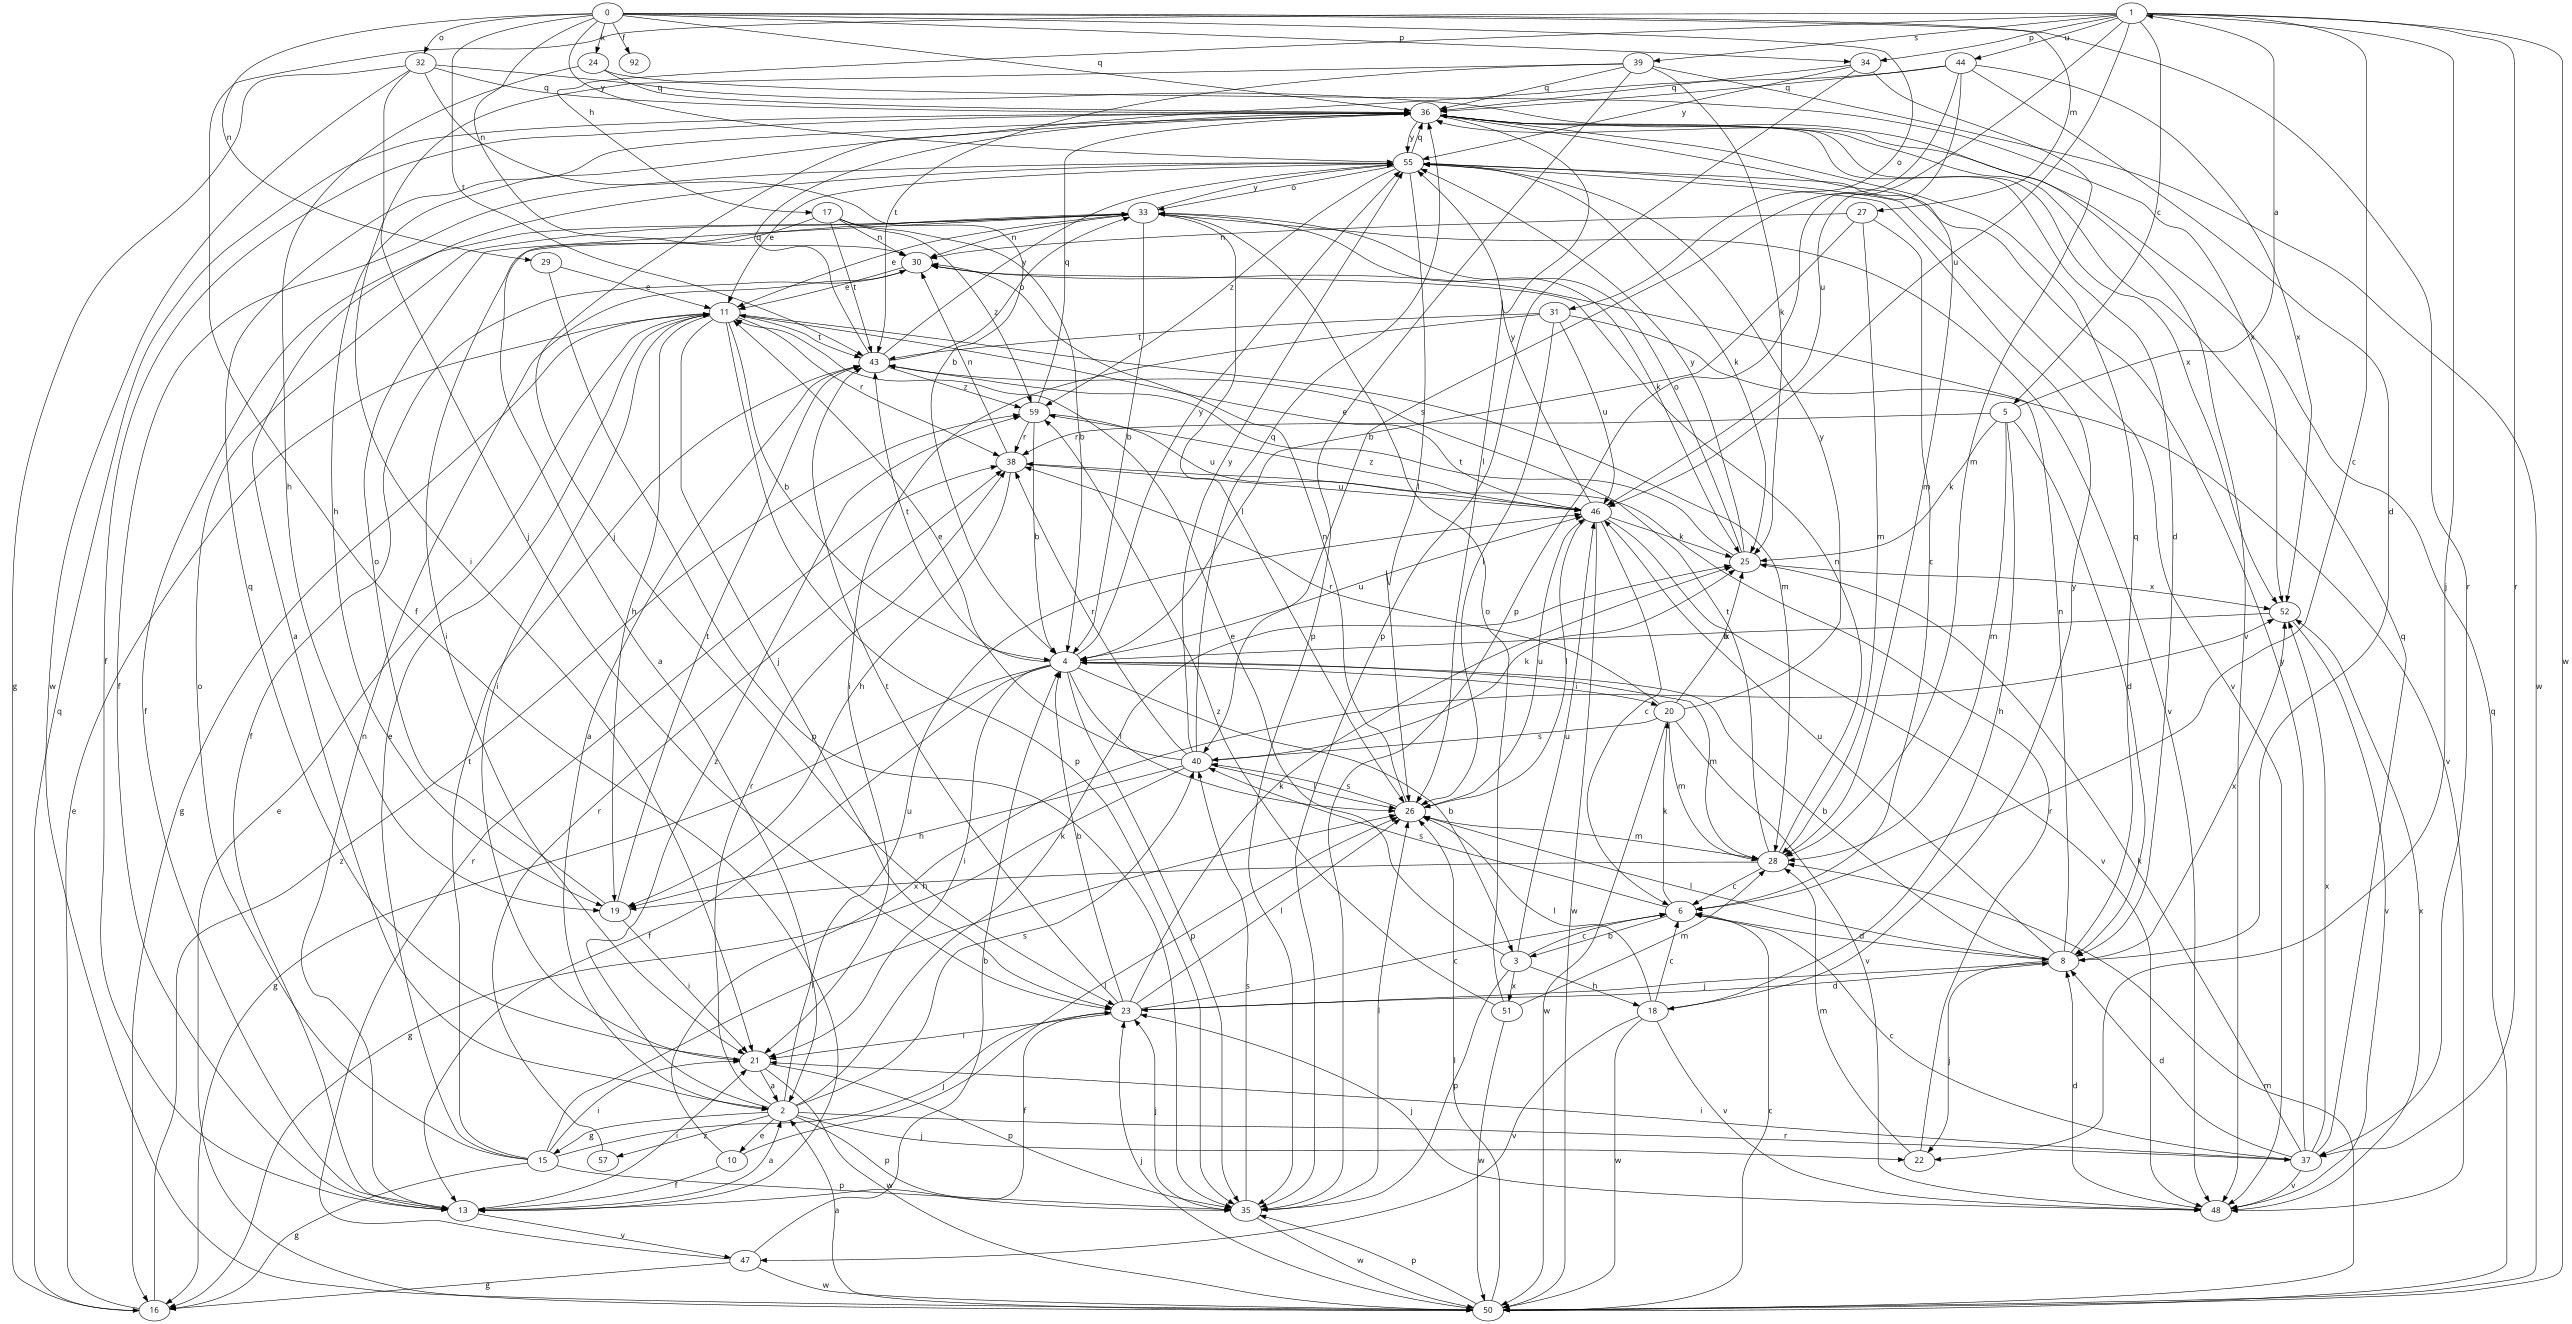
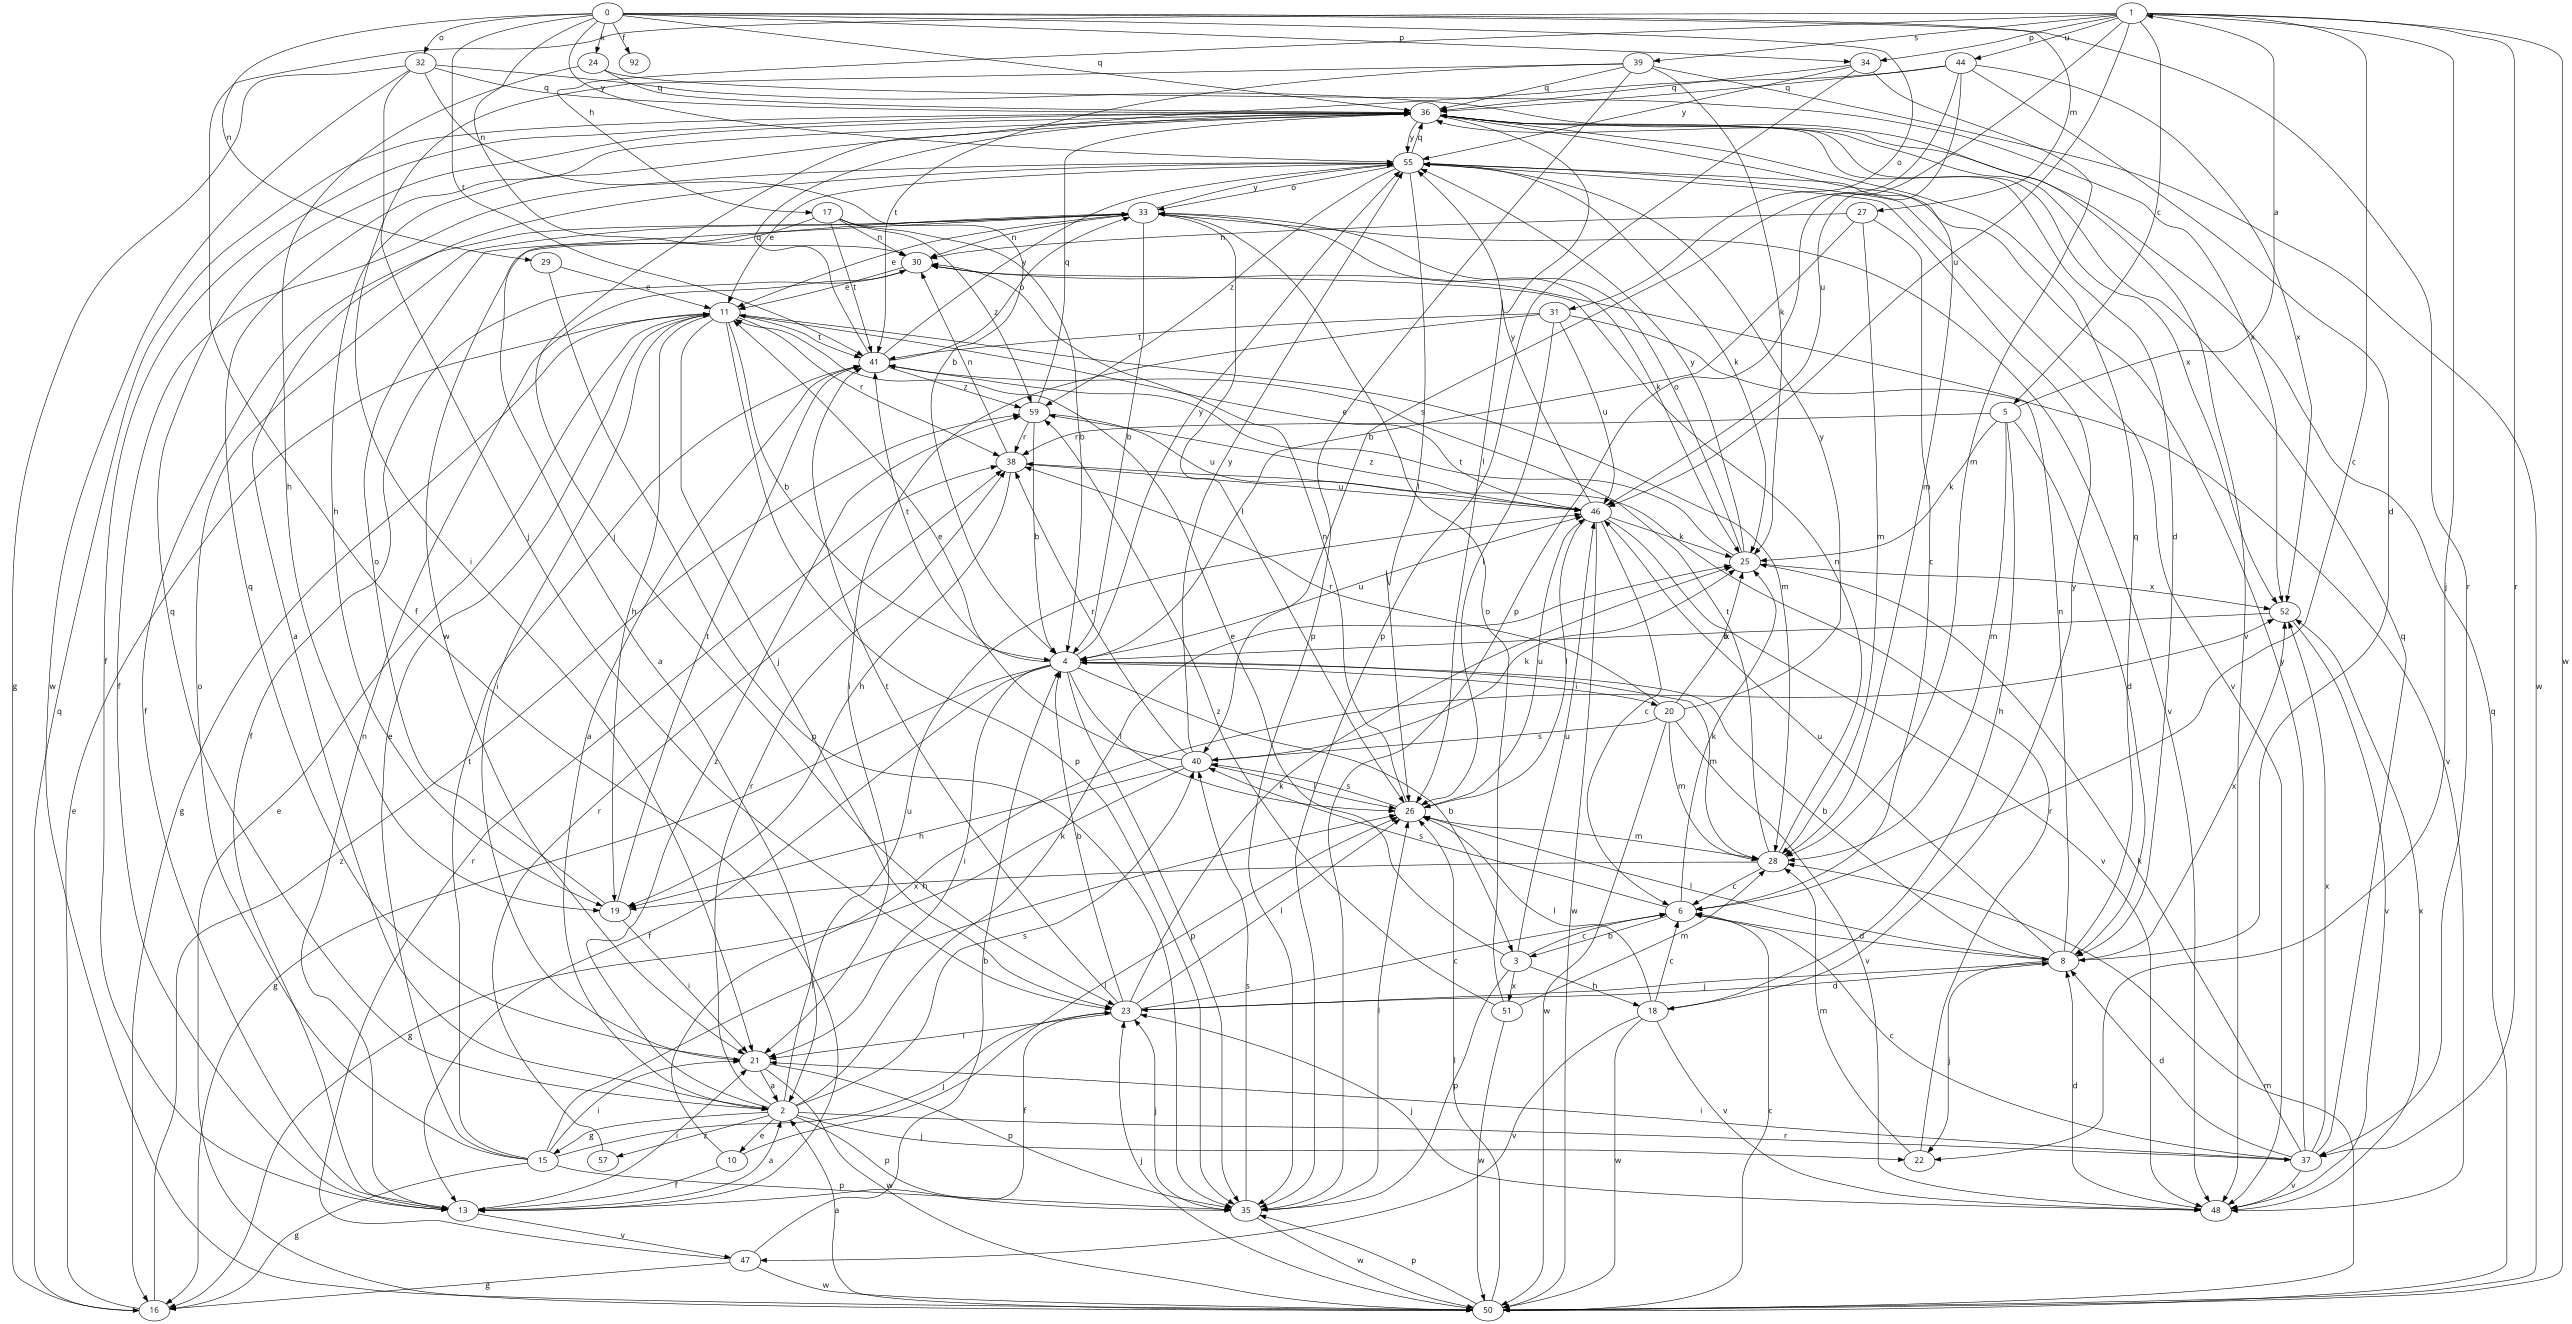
(874, 363) -> (874, 363)
(1282, 417) -> (237, 295)
(446, 637) -> (446, 637)
(1663, 817) -> (1714, 729)
